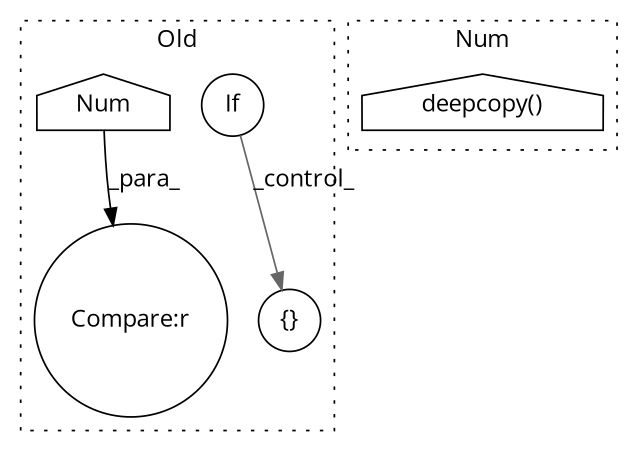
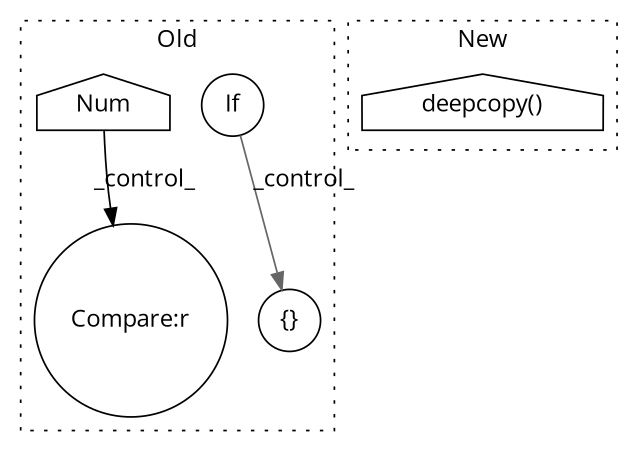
(483, 41) -> (483, 41)
(145, 180) -> (145, 180)
